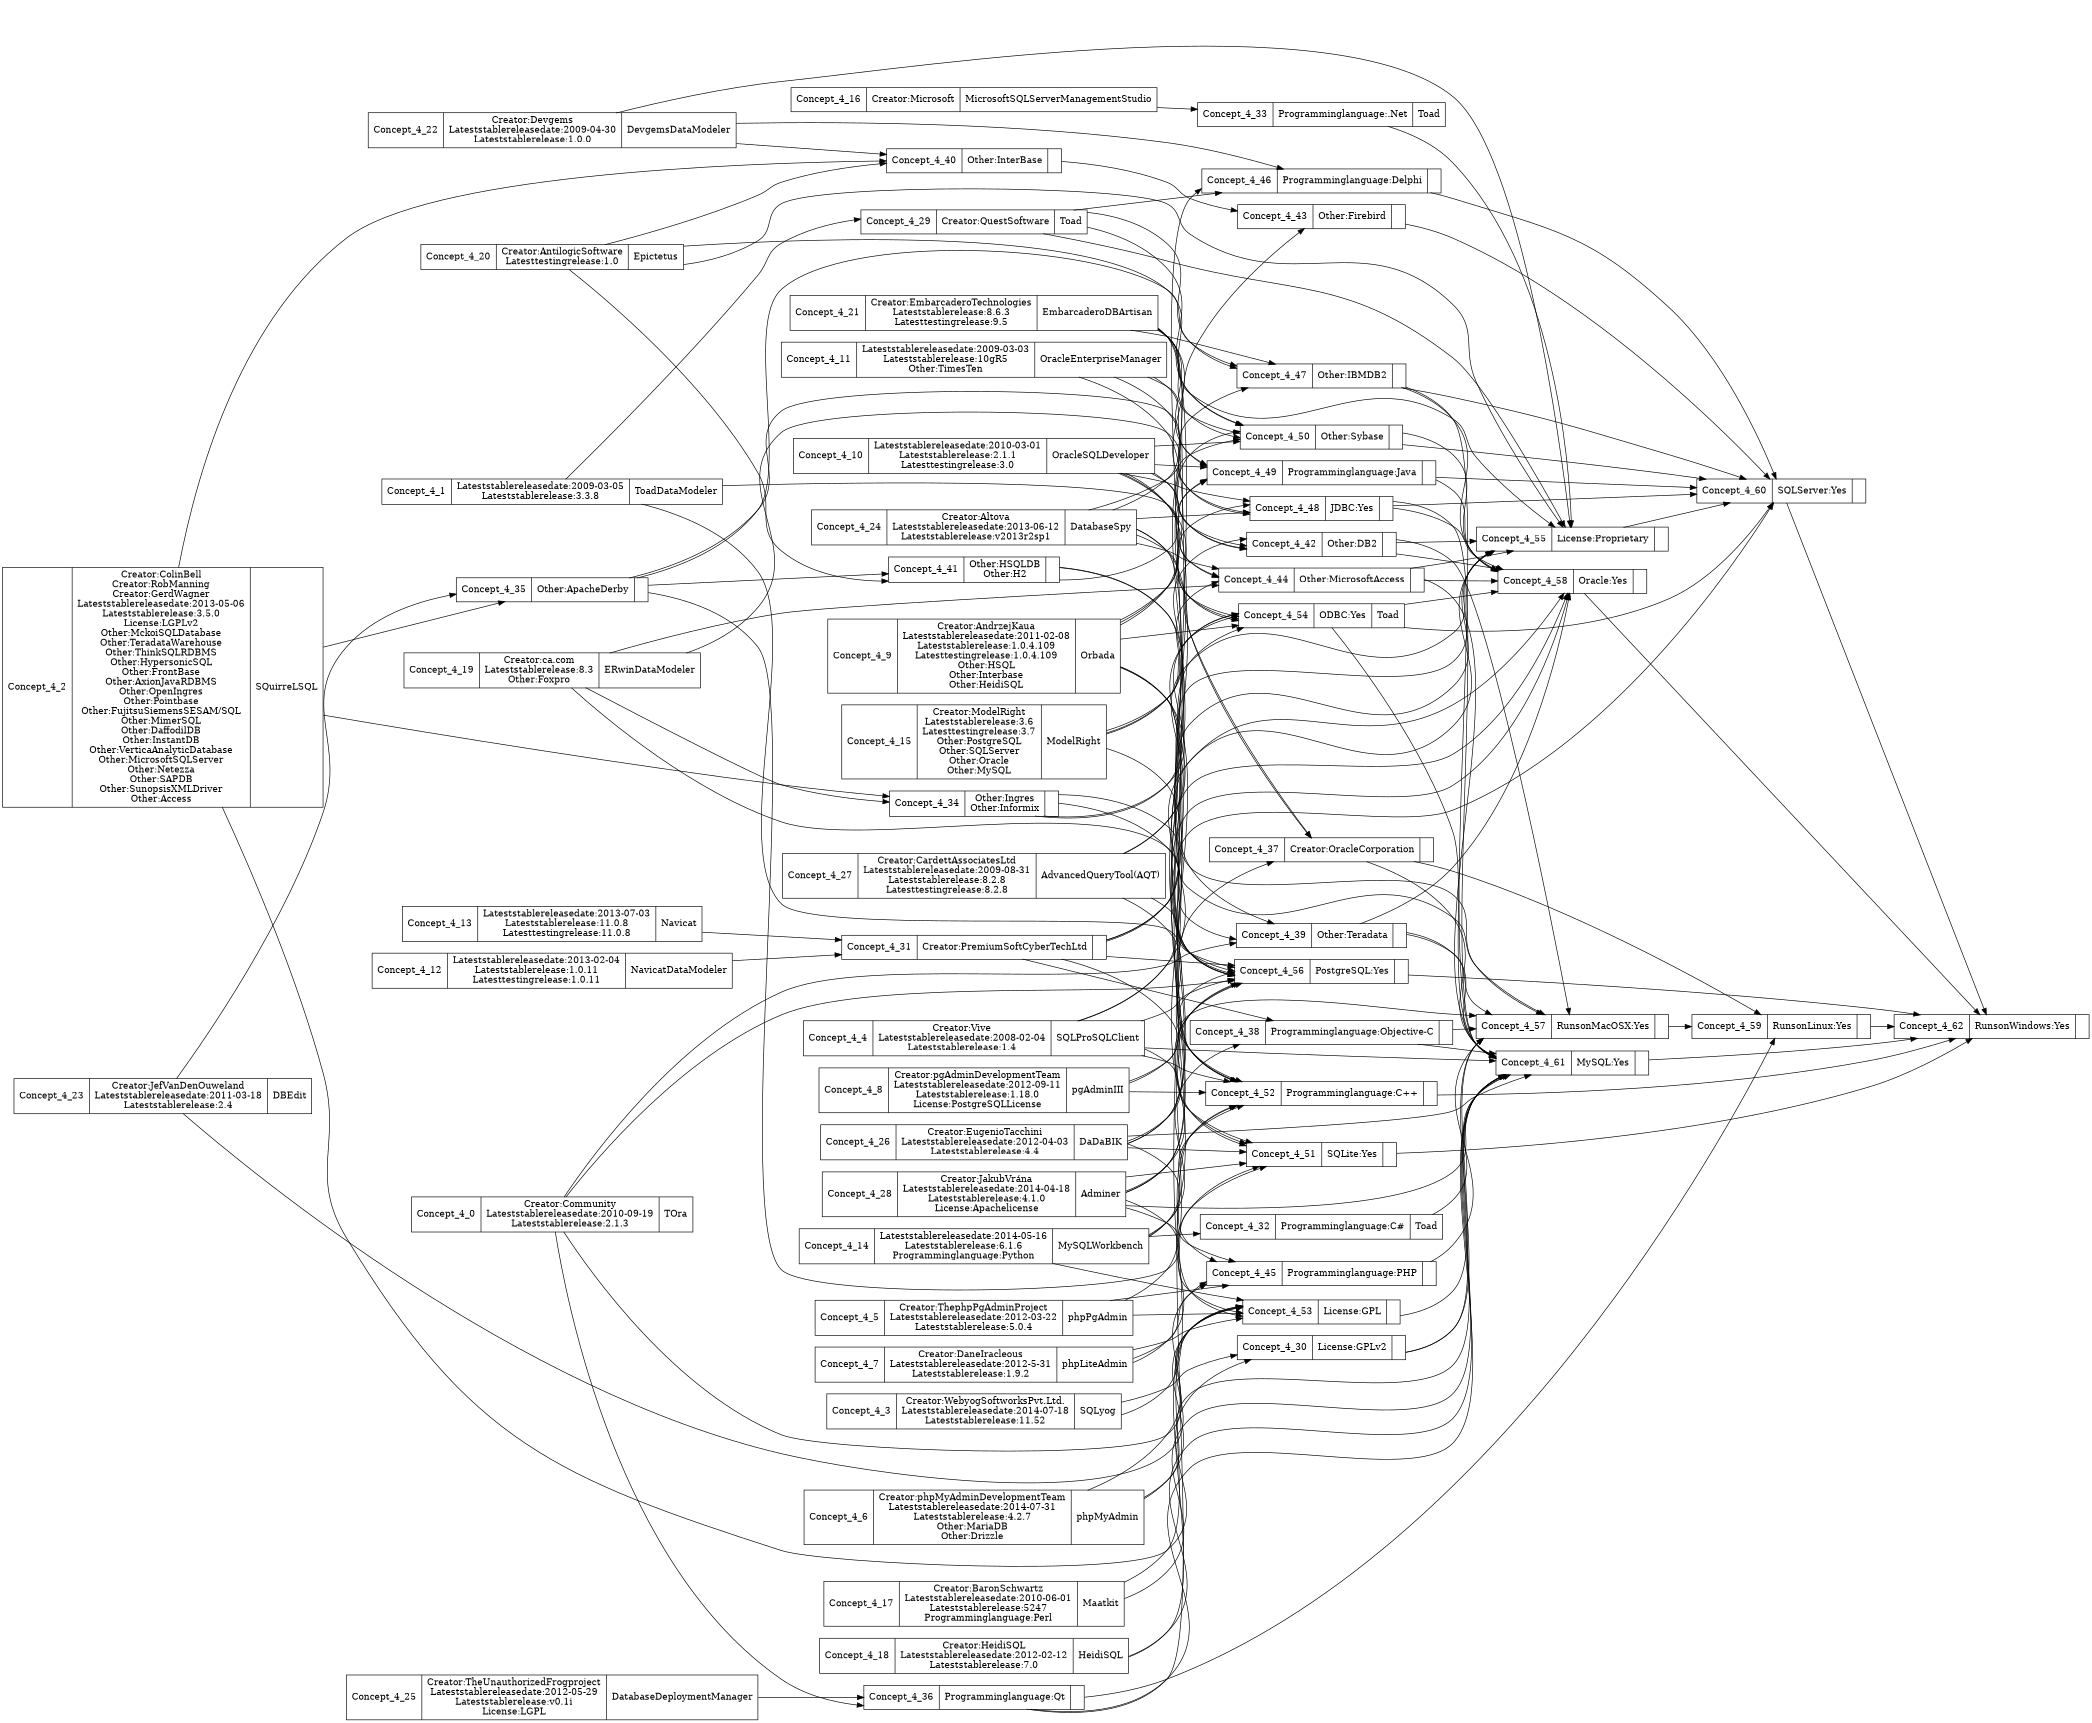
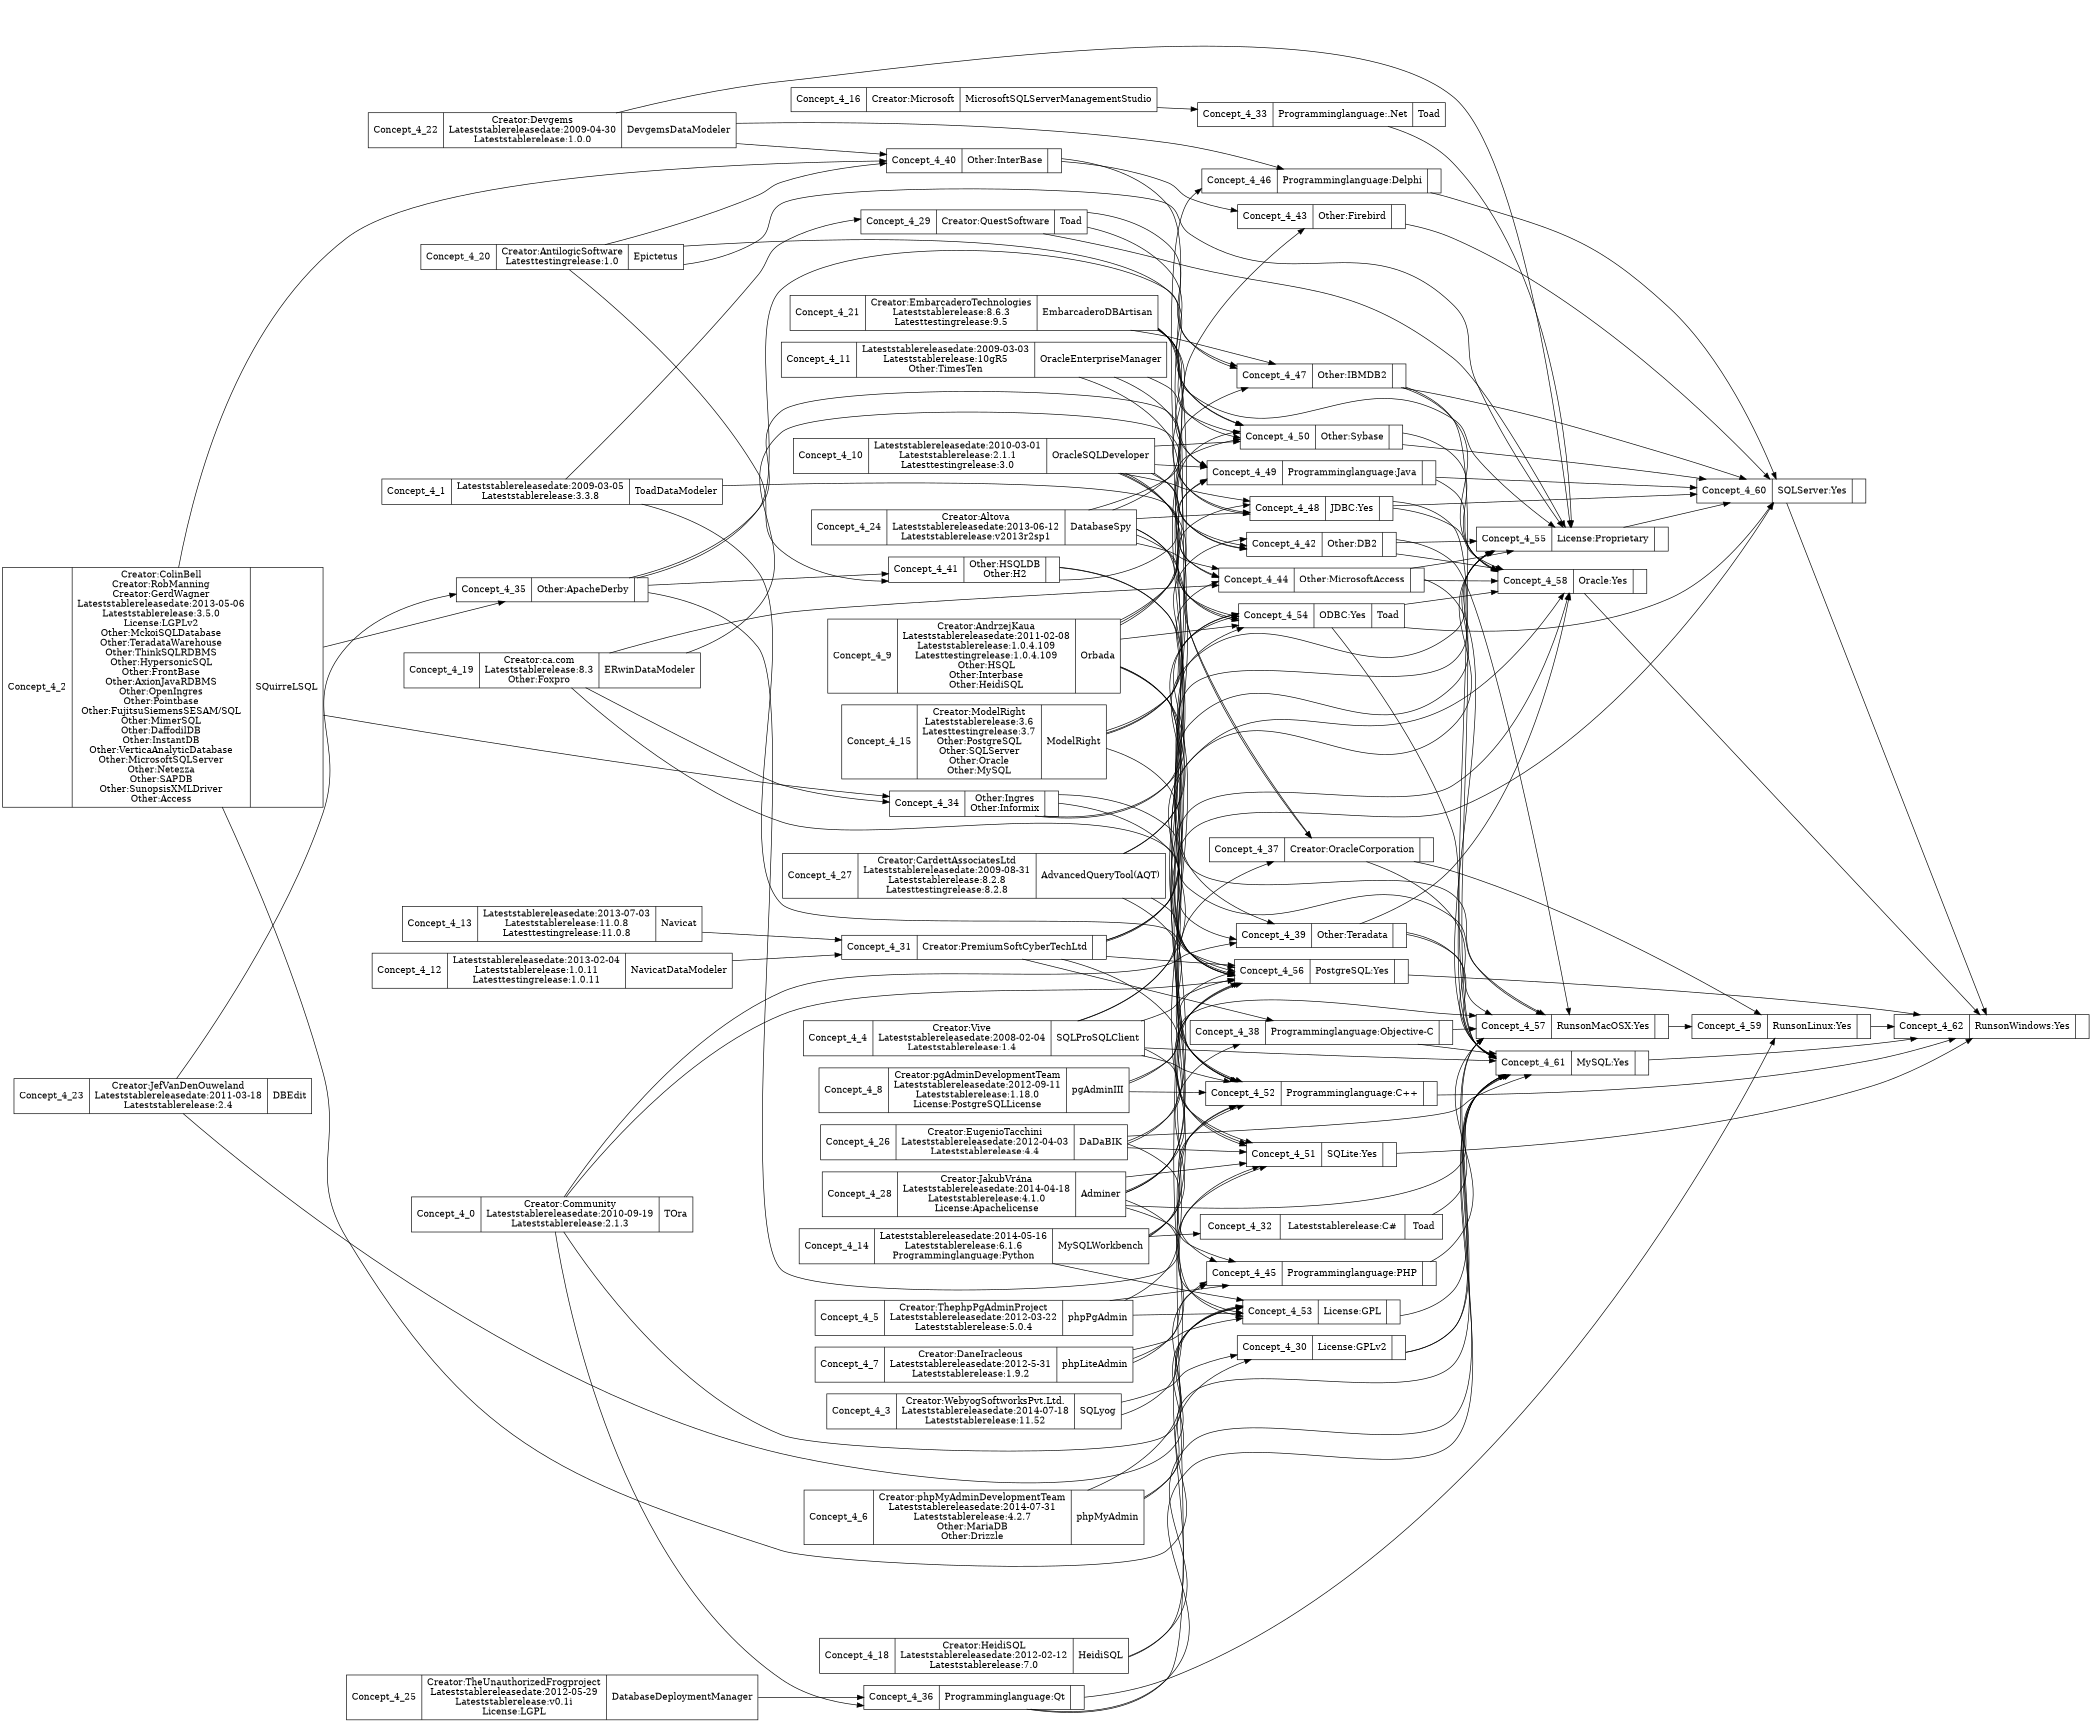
(1141, 202) -> none
(1178, 419) -> (1180, 249)
(1224, 770) -> none
(1343, 1226) -> (1343, 1226)
(974, 1604) -> none
